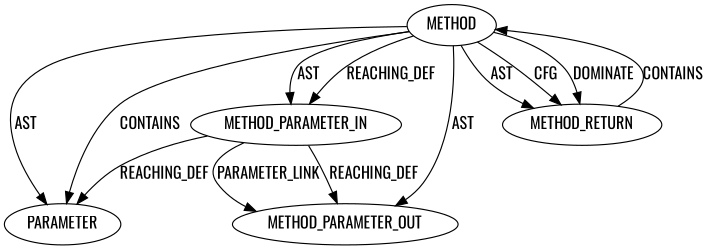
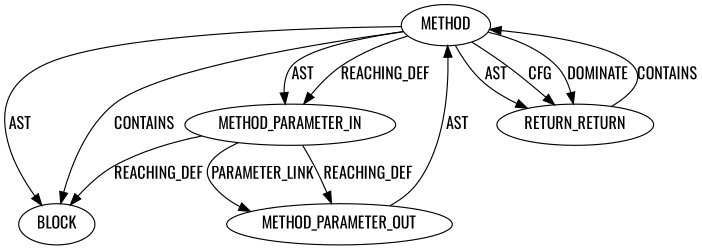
(582, 125) -> (575, 125)
(447, 129) -> (438, 140)
(63, 224) -> (57, 224)
